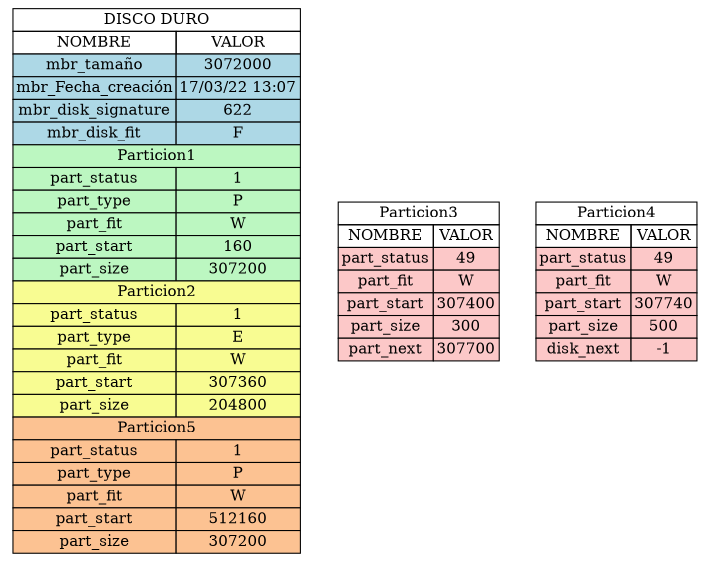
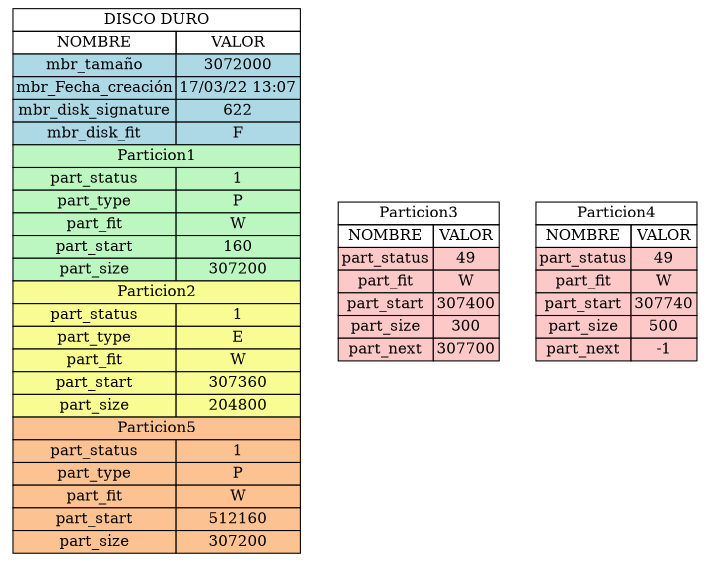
(584, 349) -> (584, 349)
